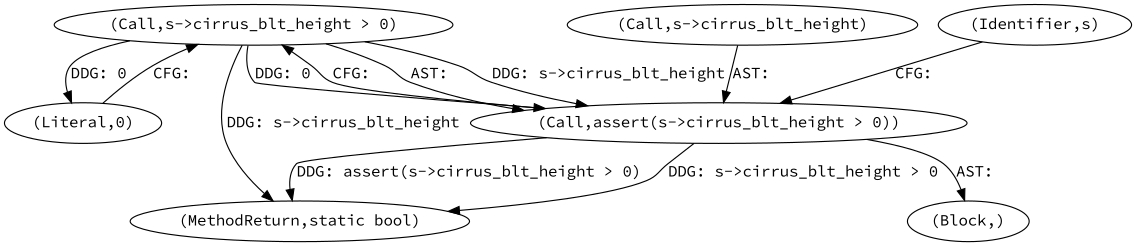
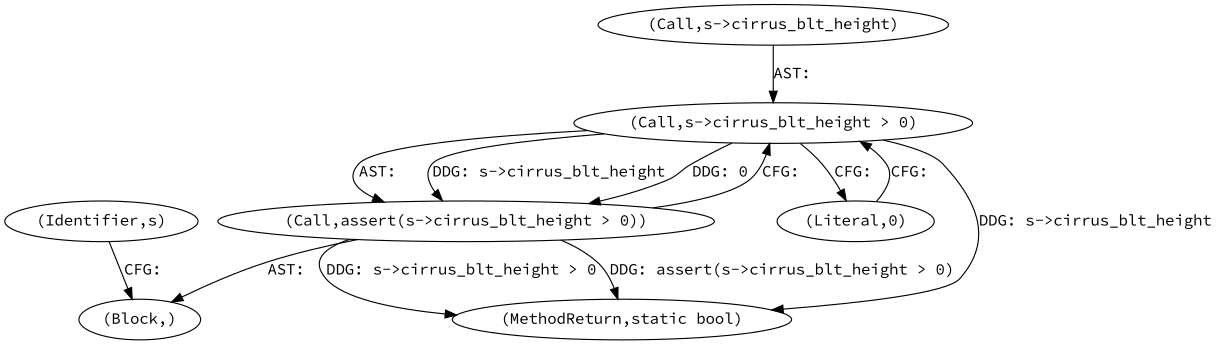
(732, 68) -> (773, 68)
(887, 71) -> (119, 265)
(99, 74) -> (858, 172)
